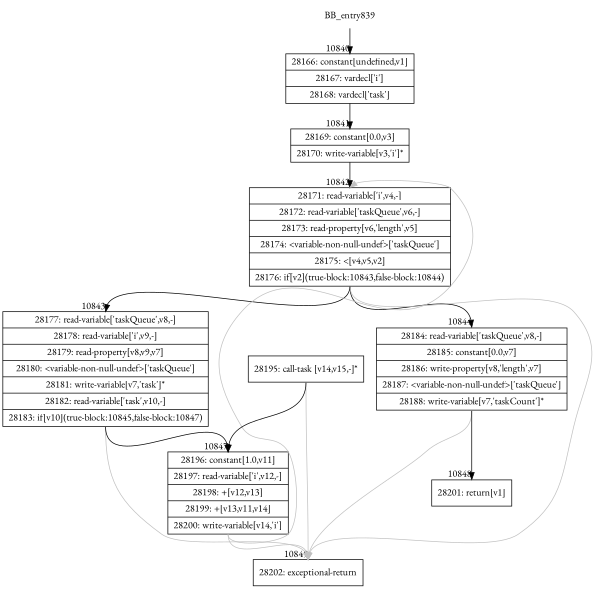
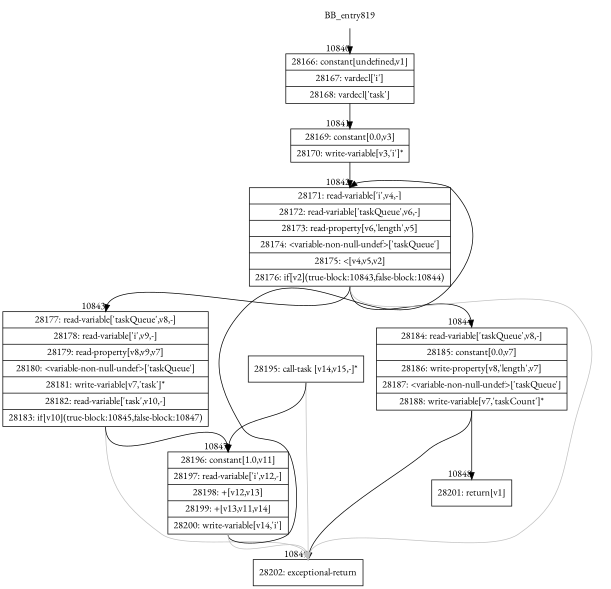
(350, 16) -> (350, 16)
(285, 289) -> (285, 289)
(389, 478) -> (389, 478)
